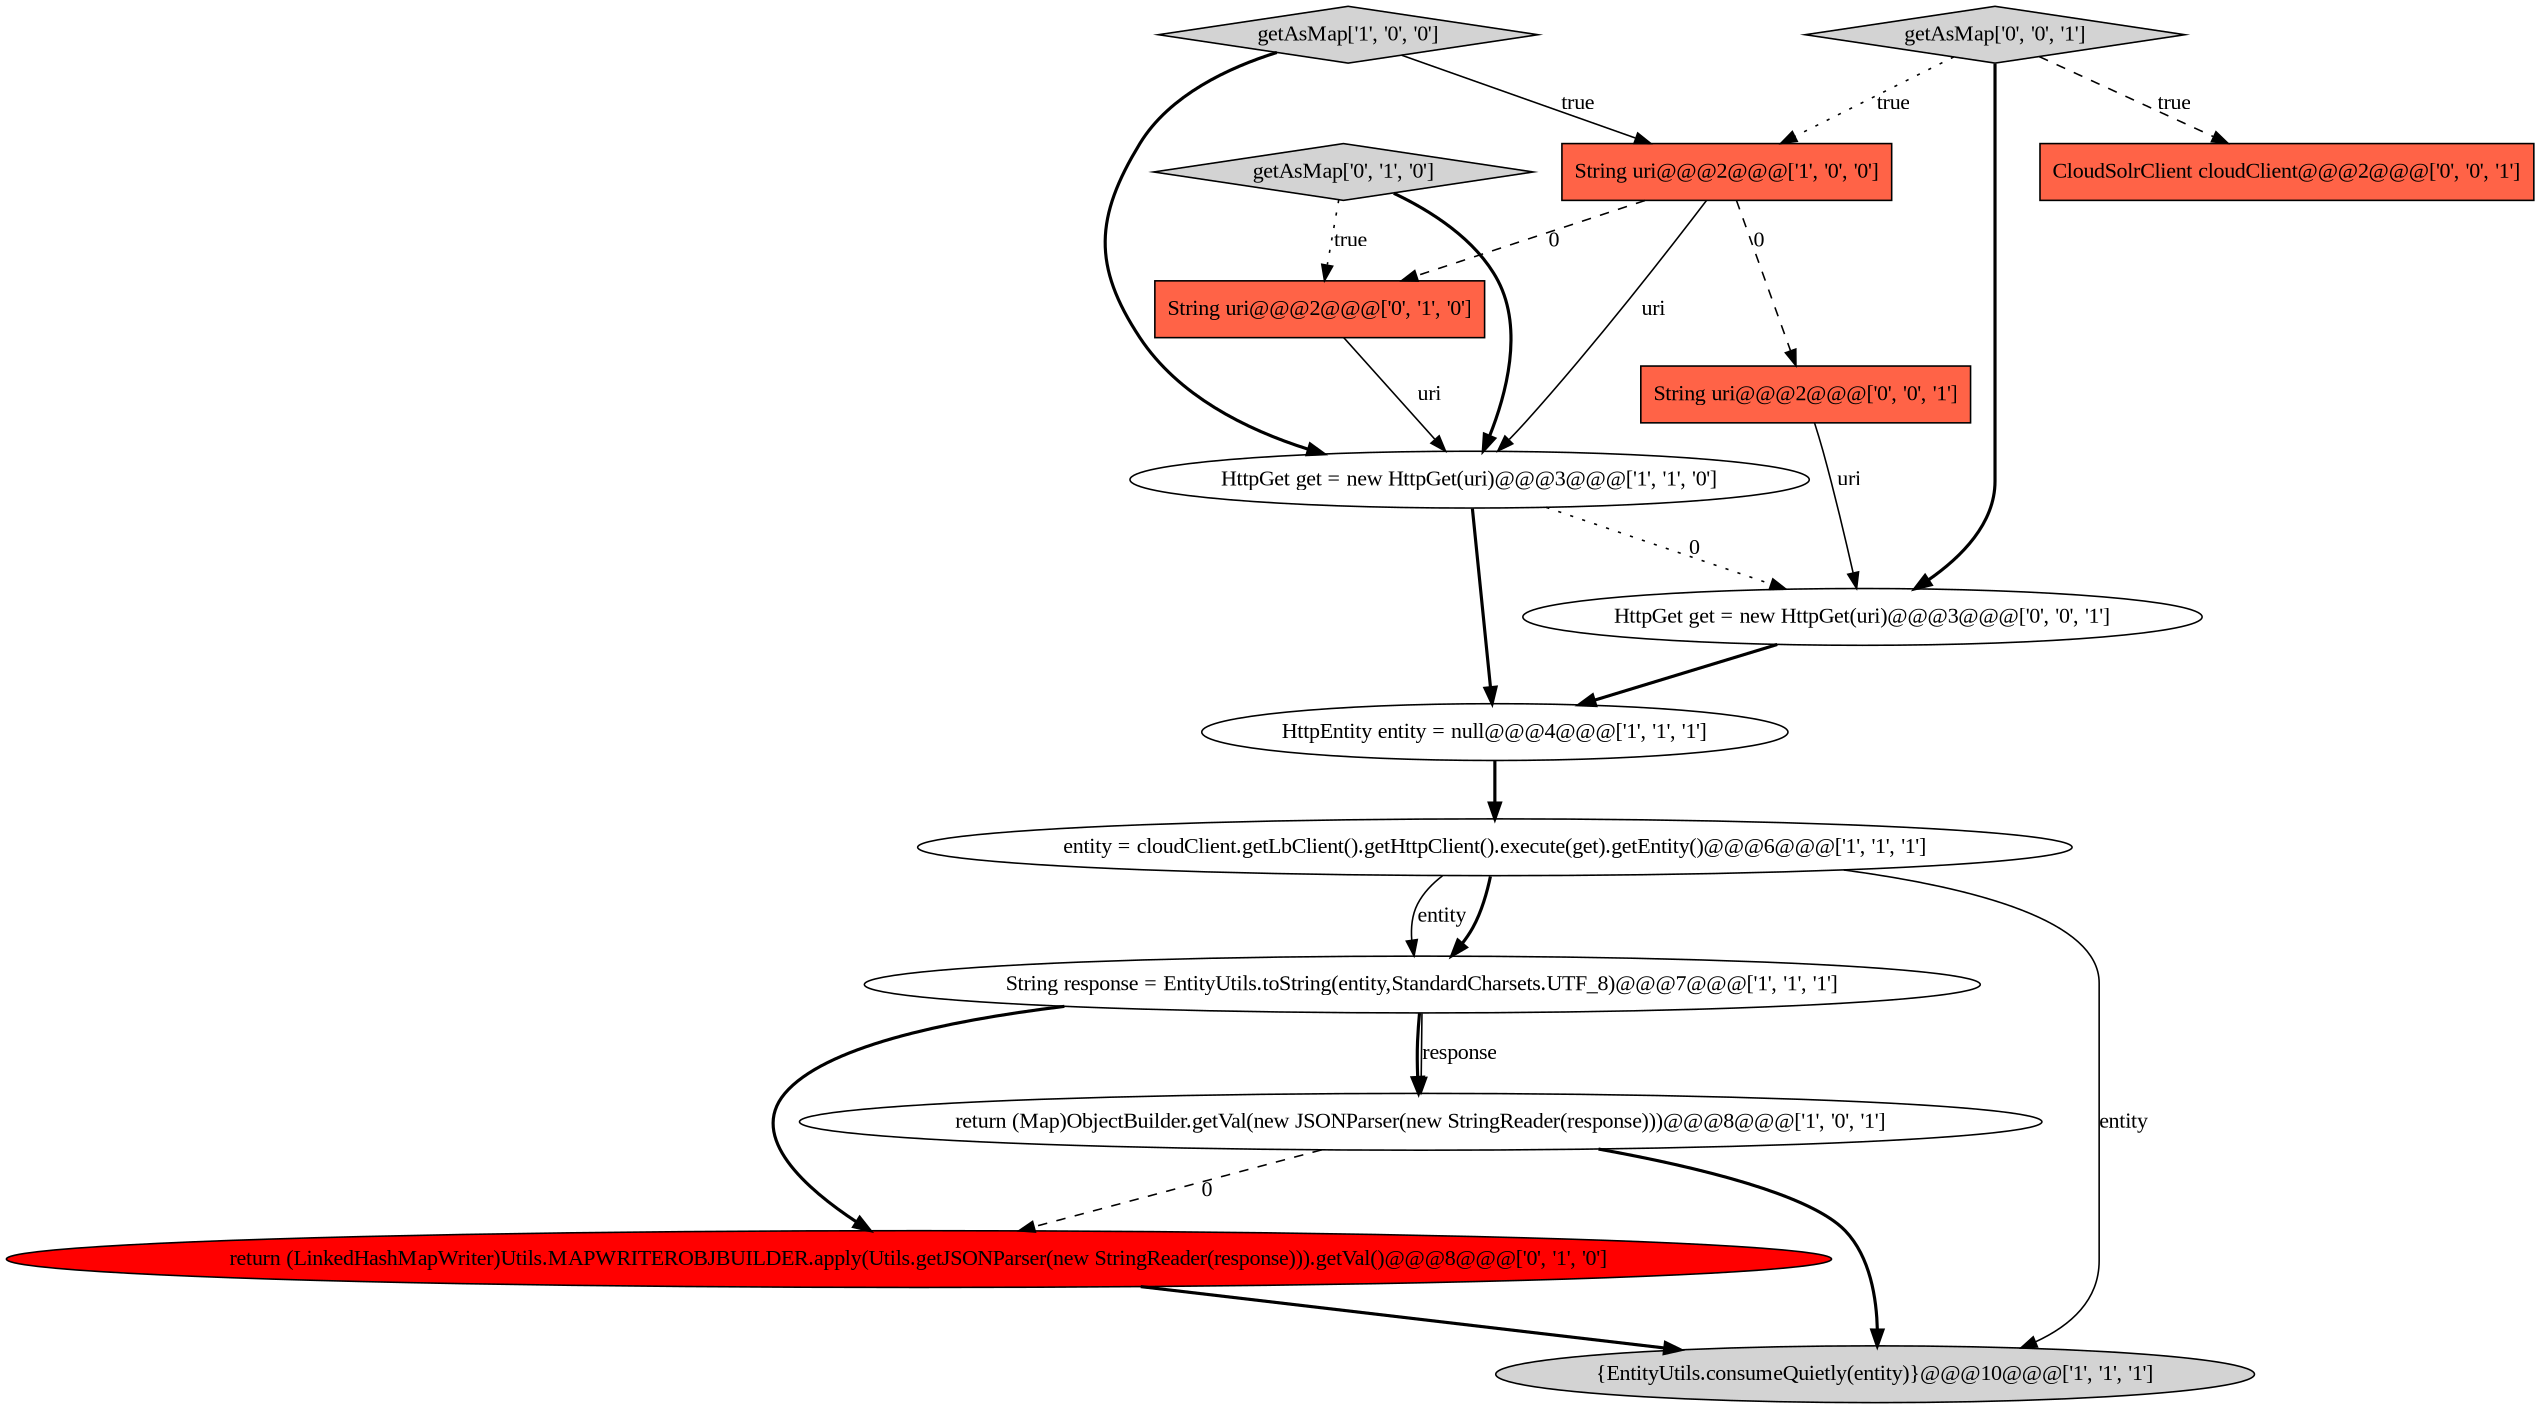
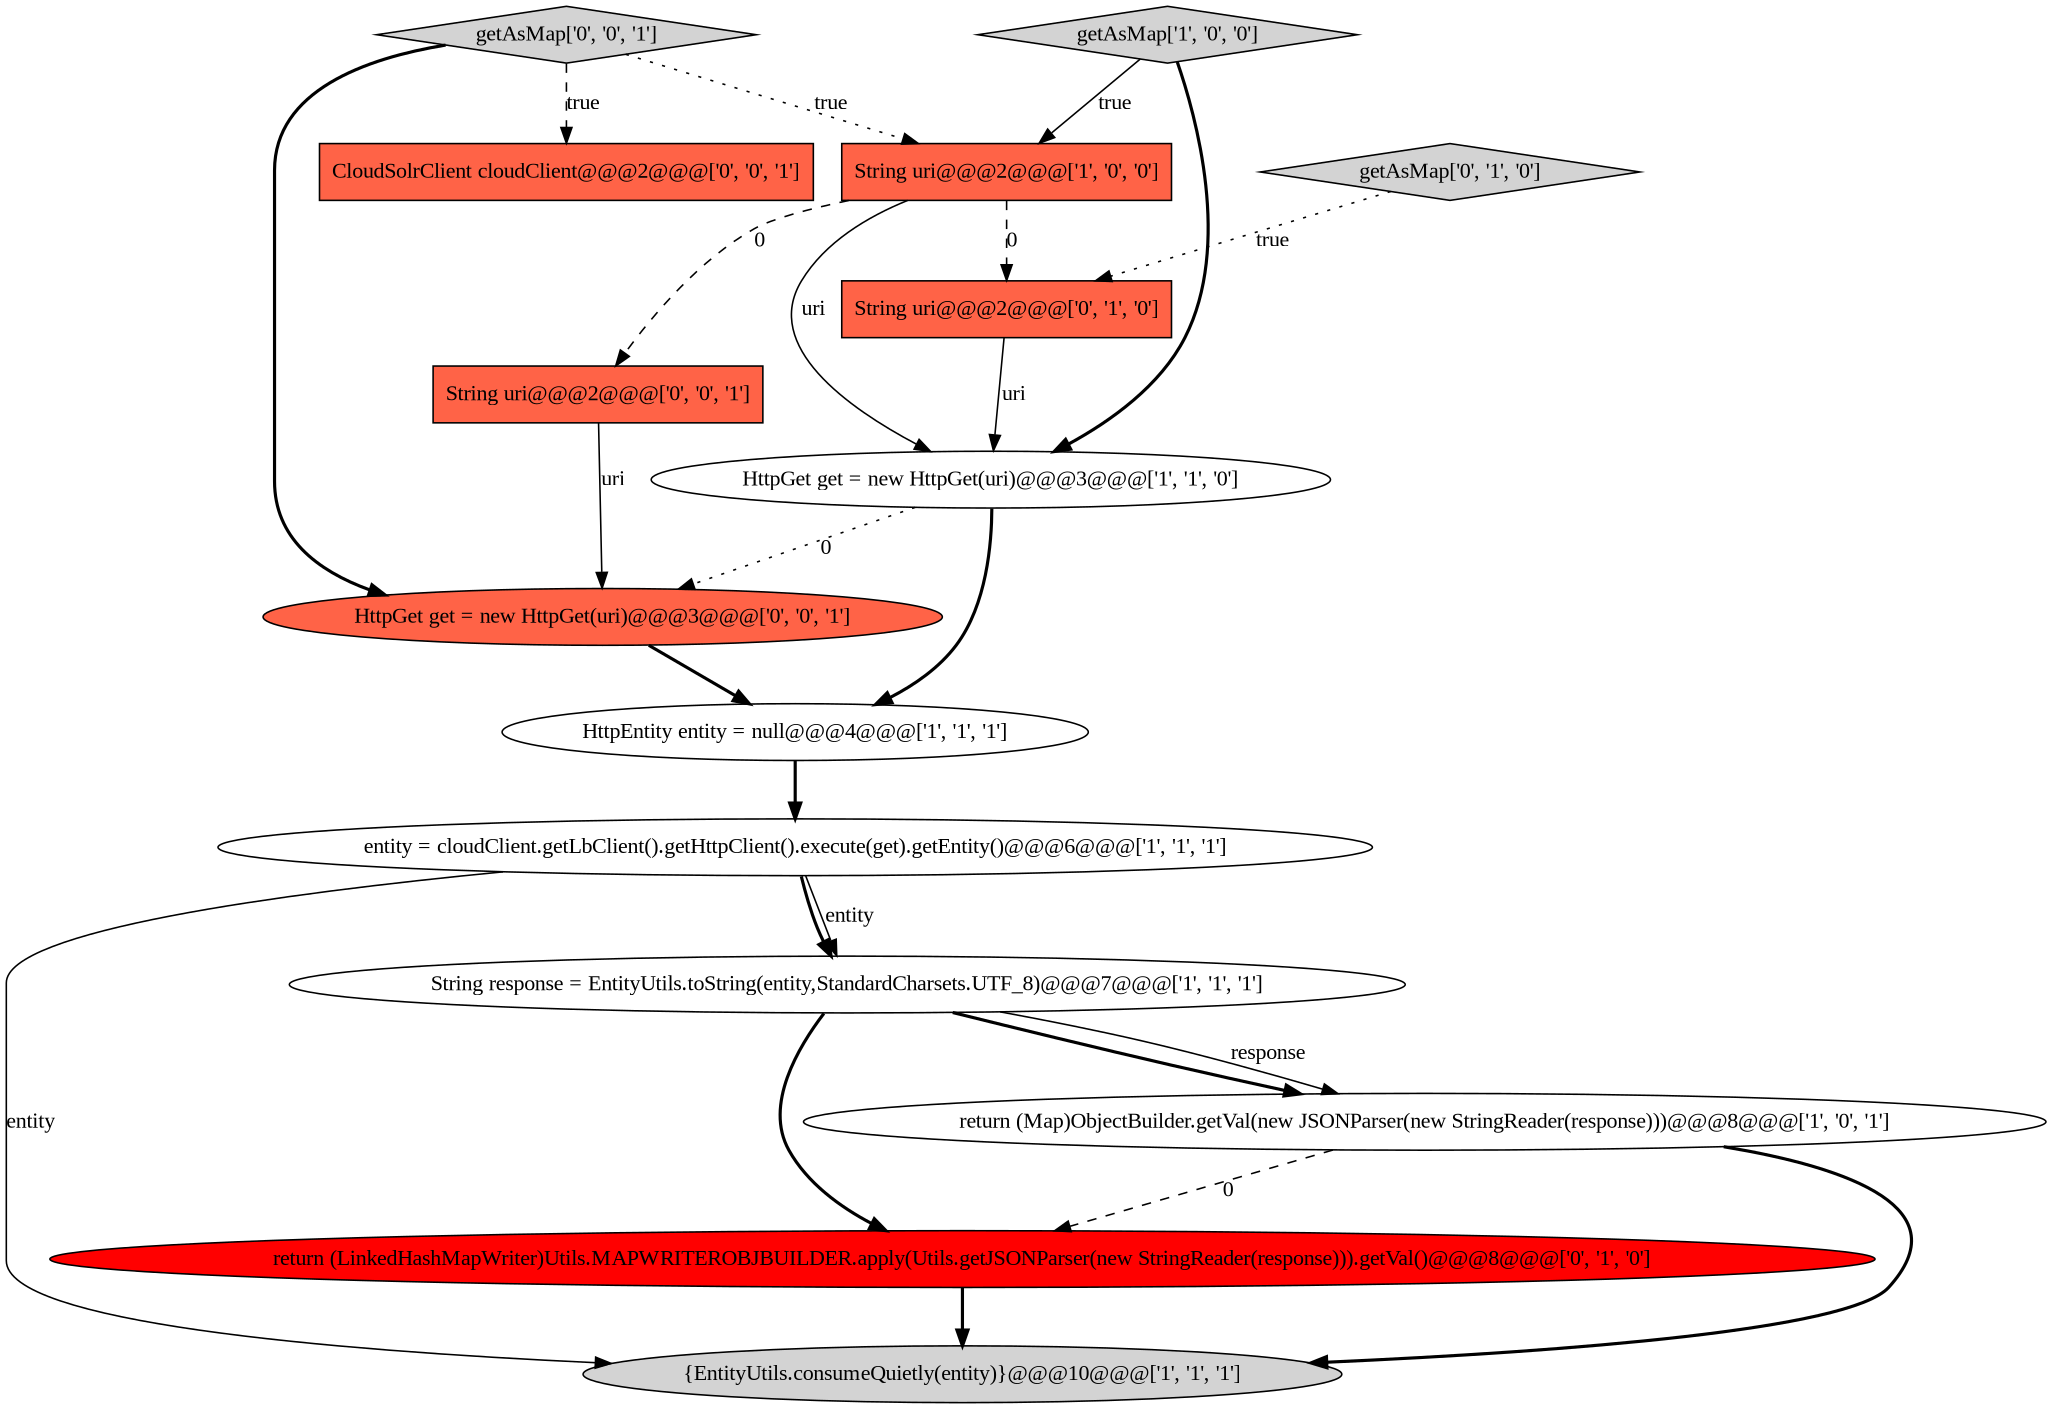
(1502, 291) -> none
(1862, 617) -> (603, 617)
